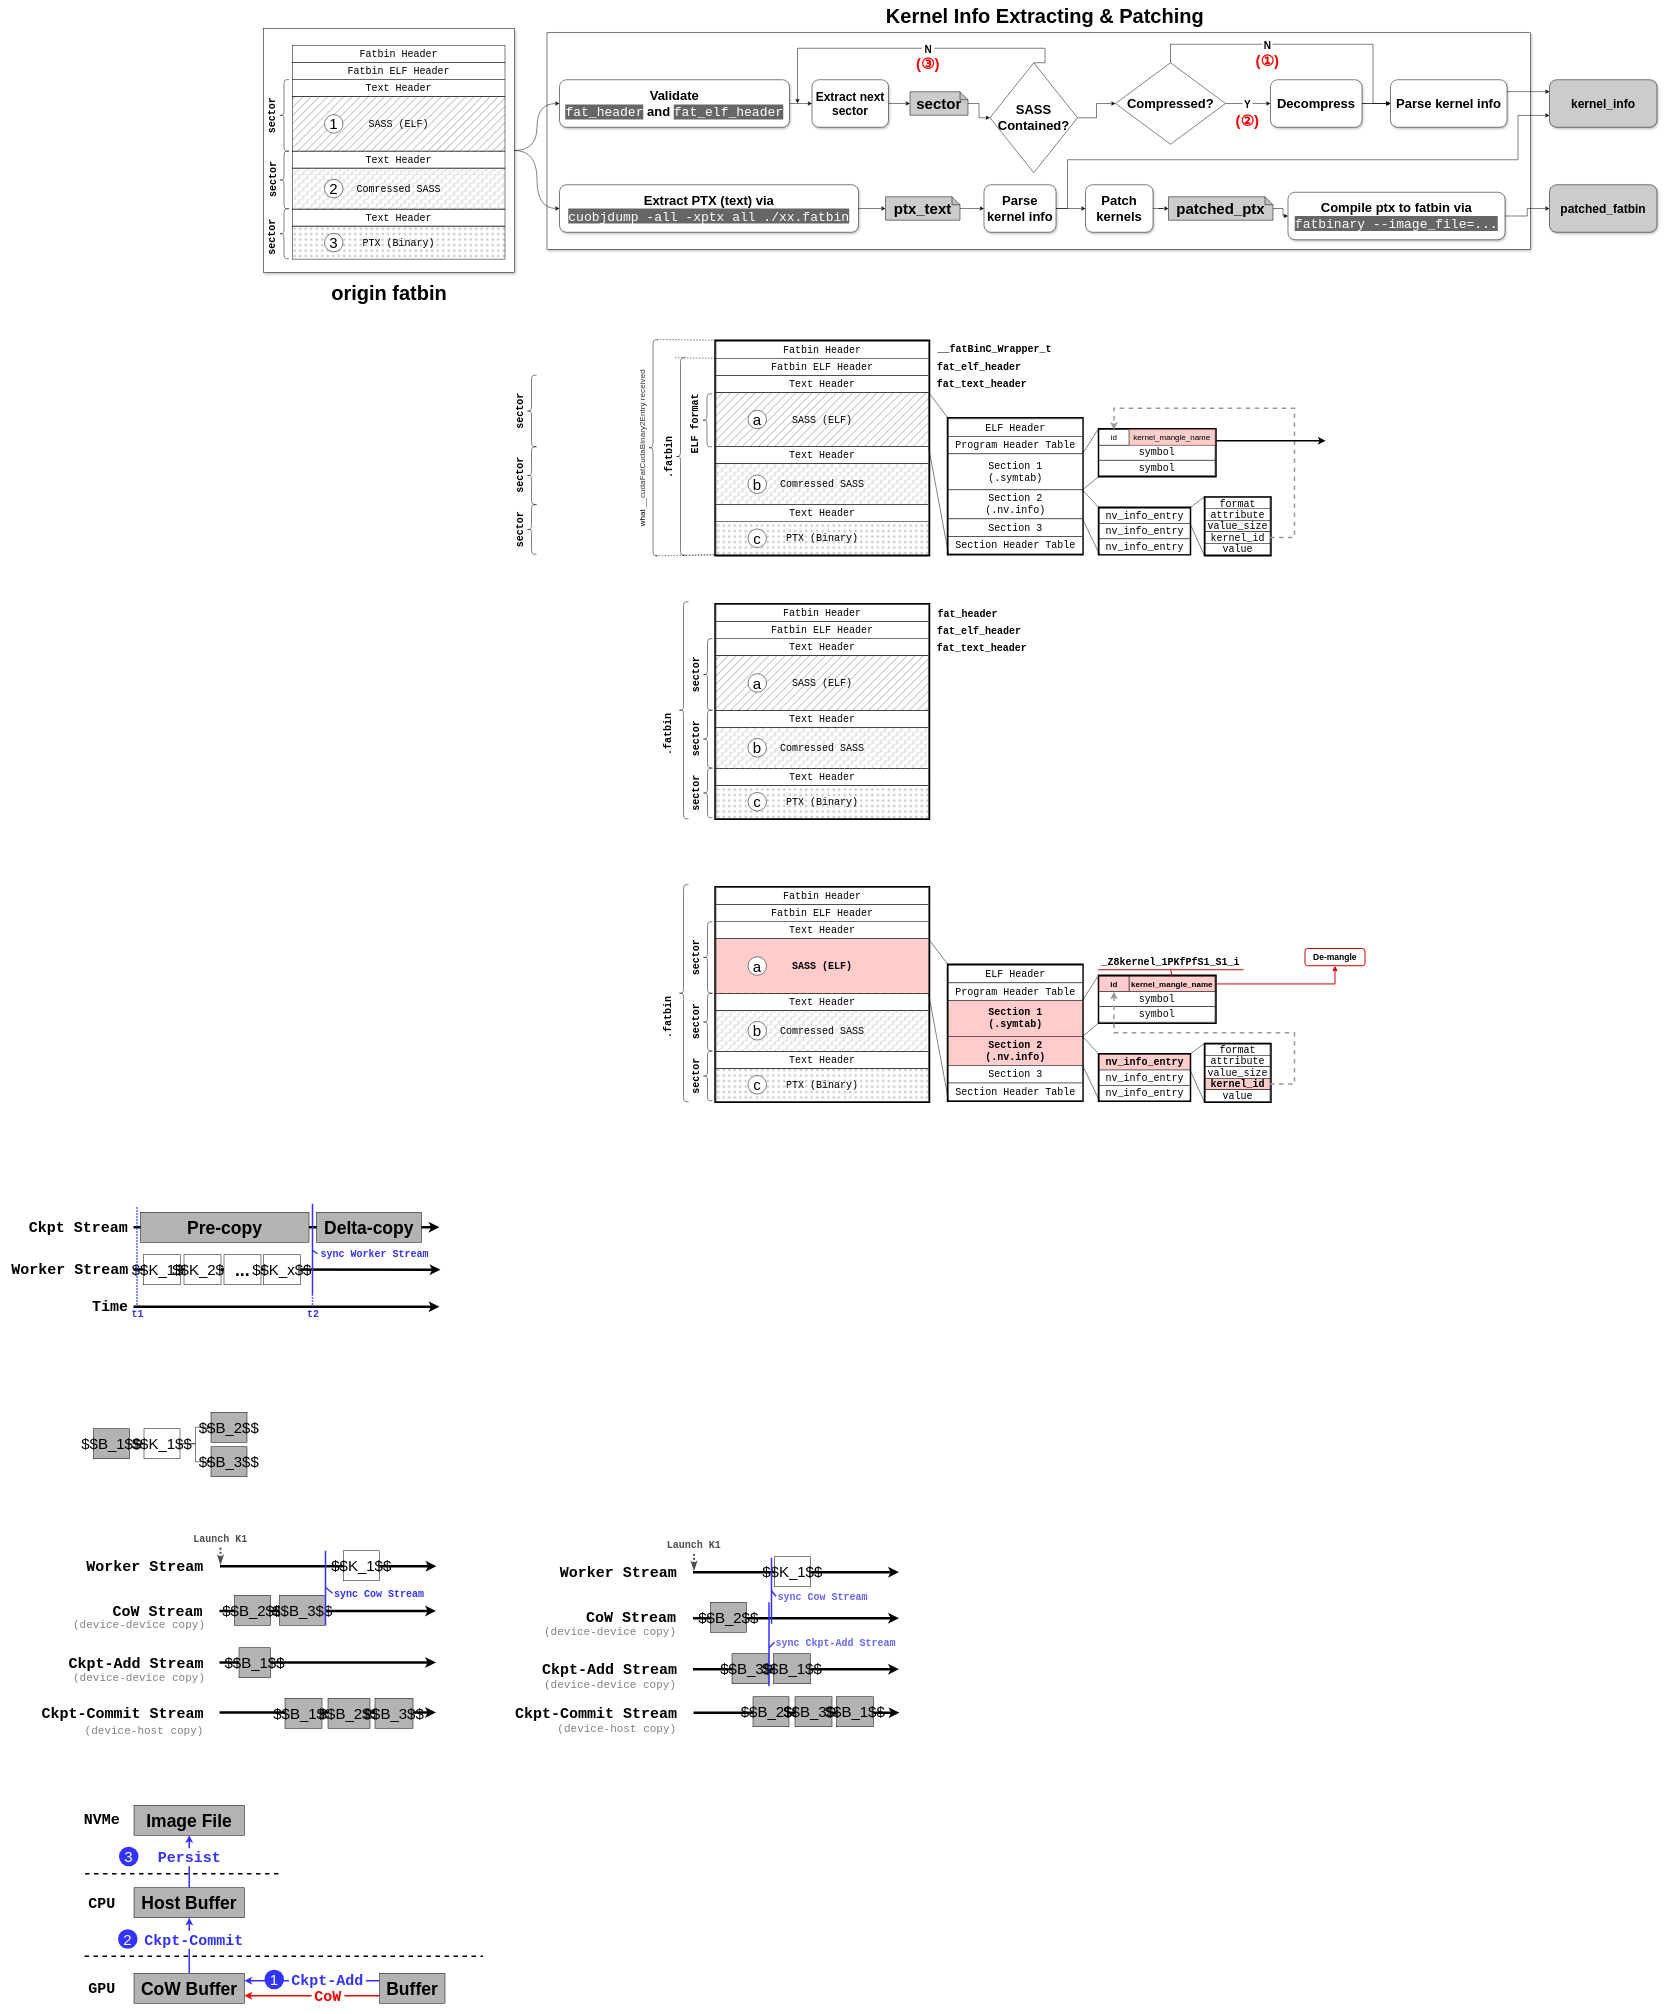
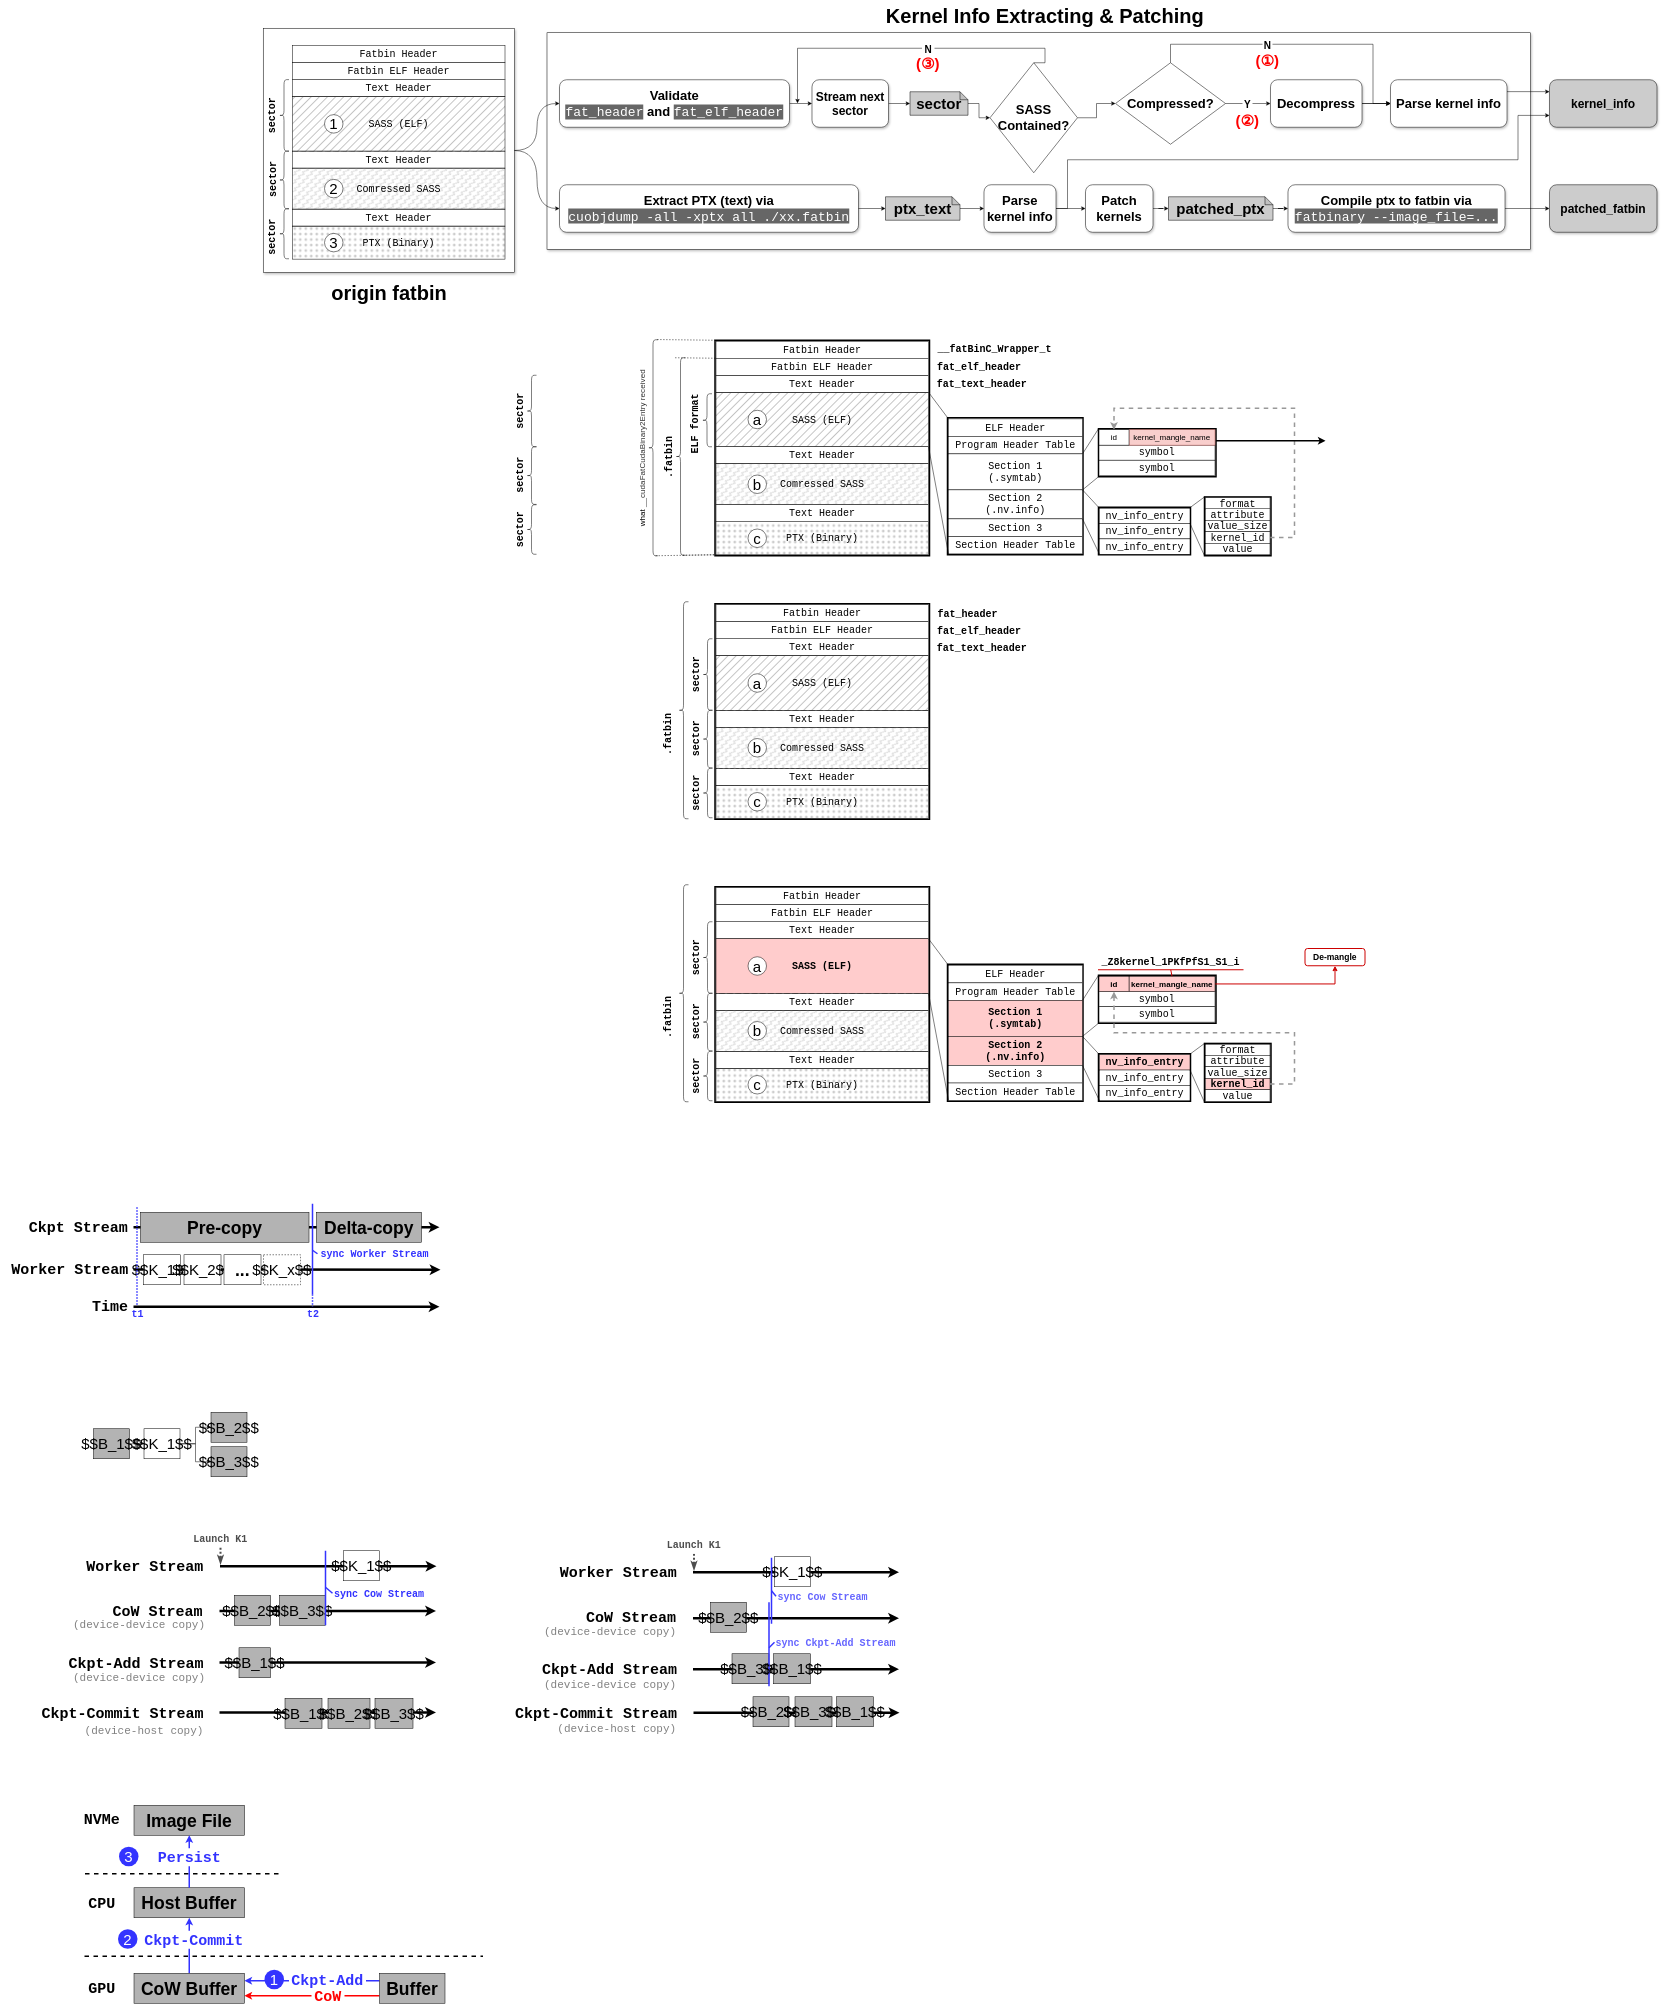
(850, 104) -> (850, 104)
(1396, 216) -> (1396, 209)
(282, 1270) -> (282, 1270)
